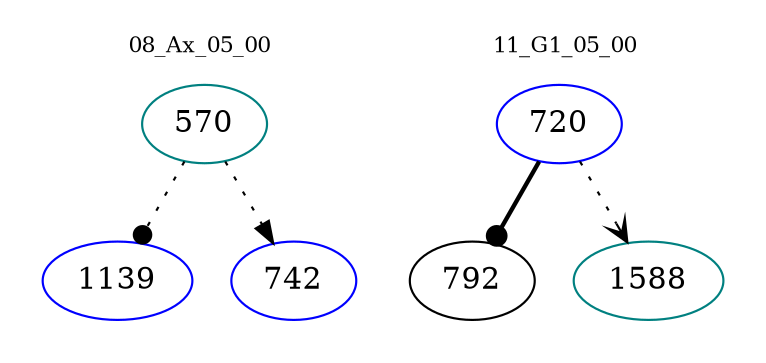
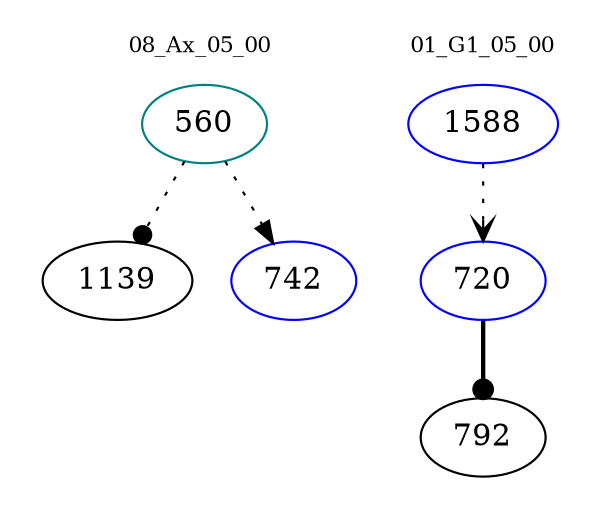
(566, 47) -> (483, 47)
(205, 124) -> (205, 124)
(598, 193) -> (483, 192)
(118, 281) -> (118, 281)
(649, 281) -> (483, 124)
